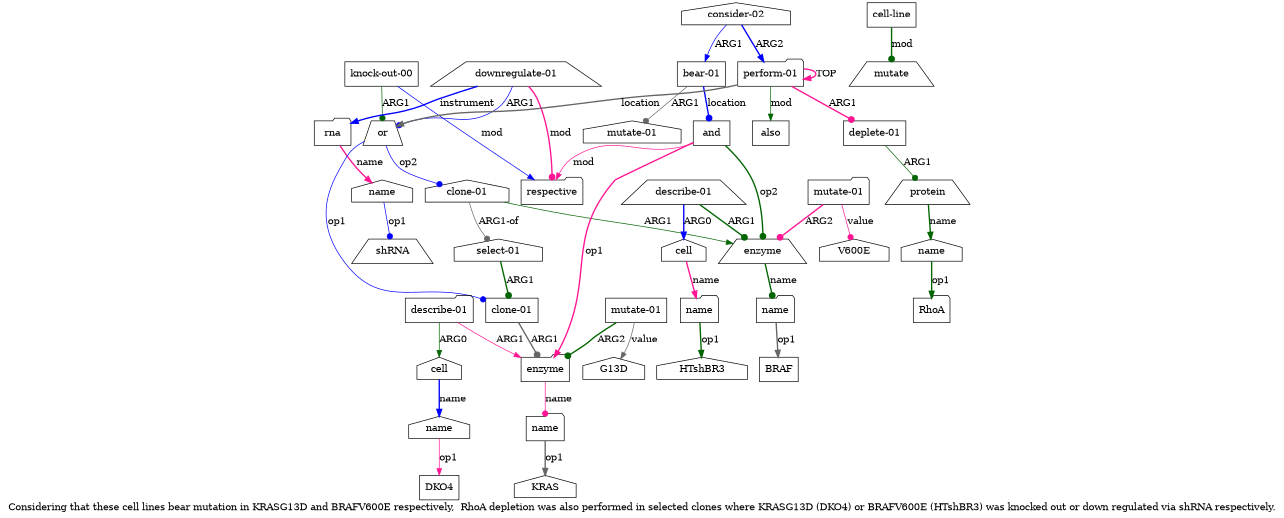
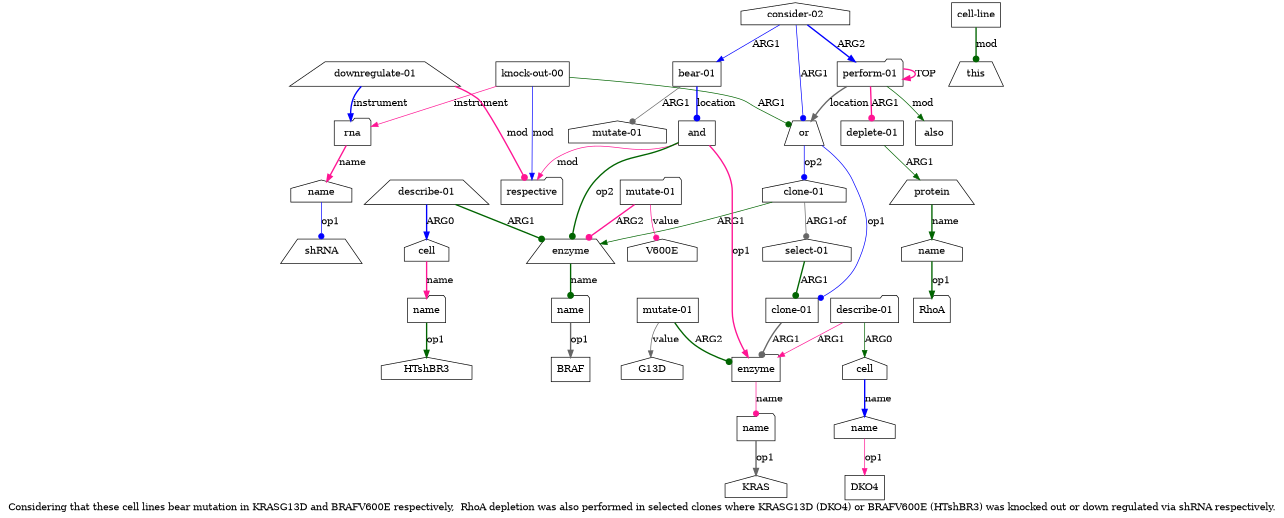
(892, 74) -> (976, 74)
none -> (437, 105)
(464, 119) -> (800, 70)
(899, 161) -> (899, 160)
